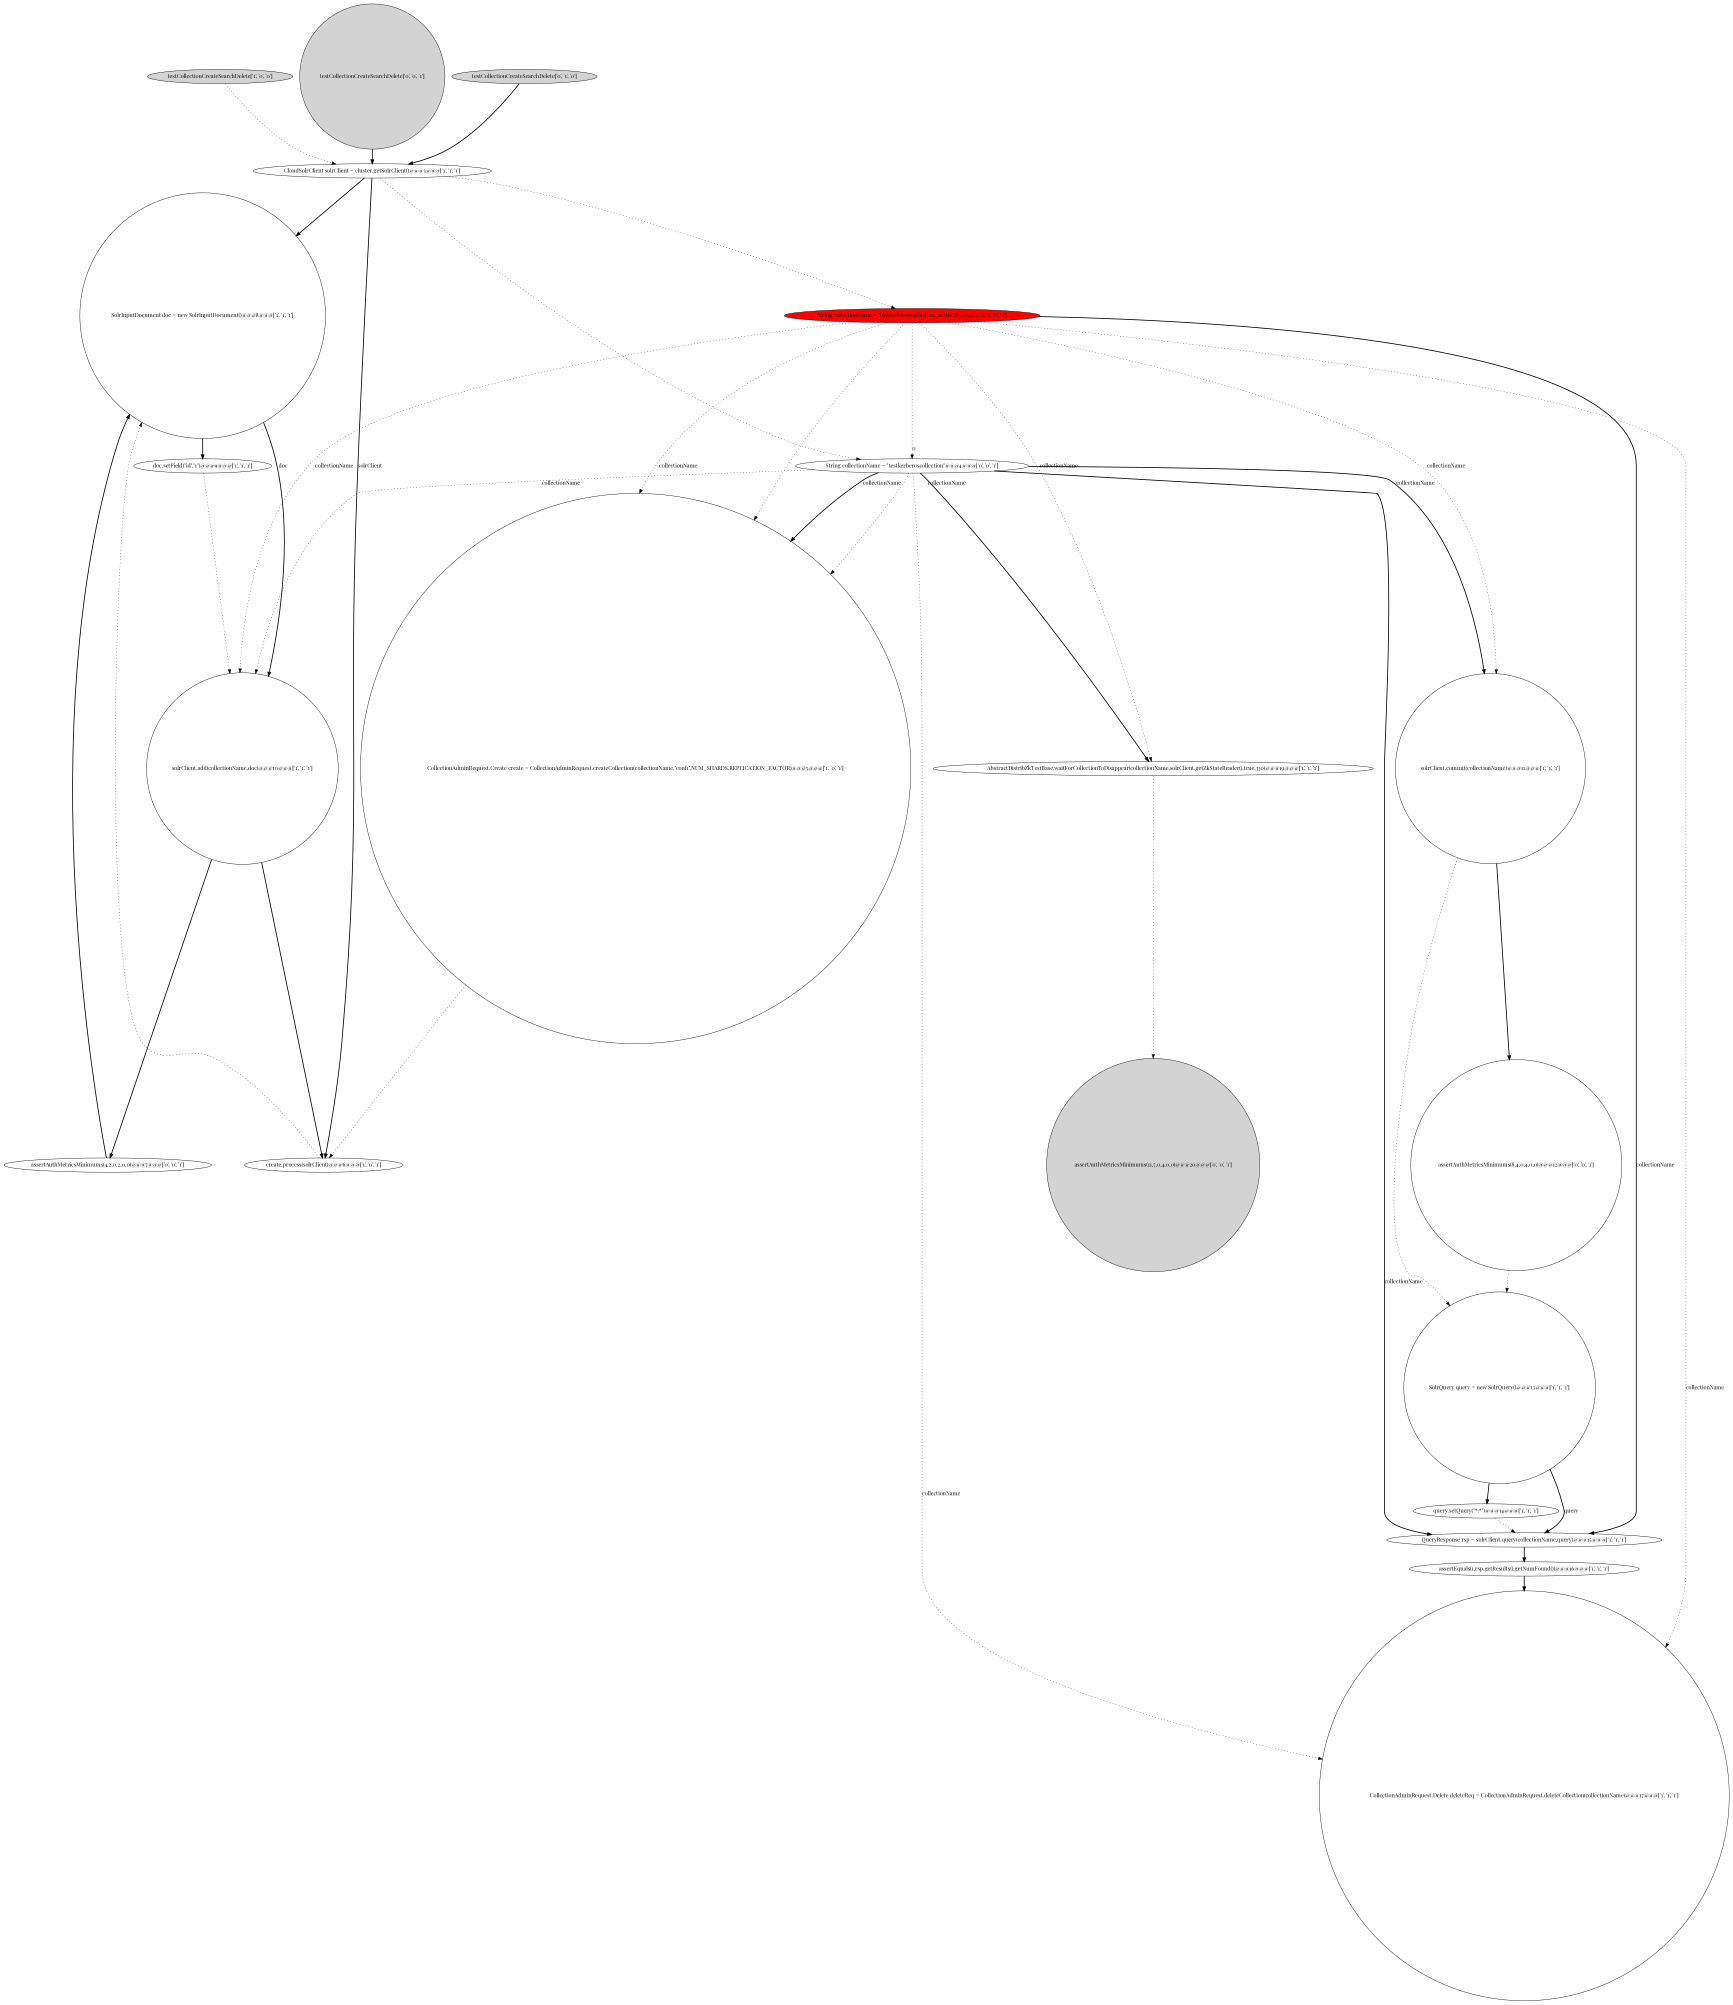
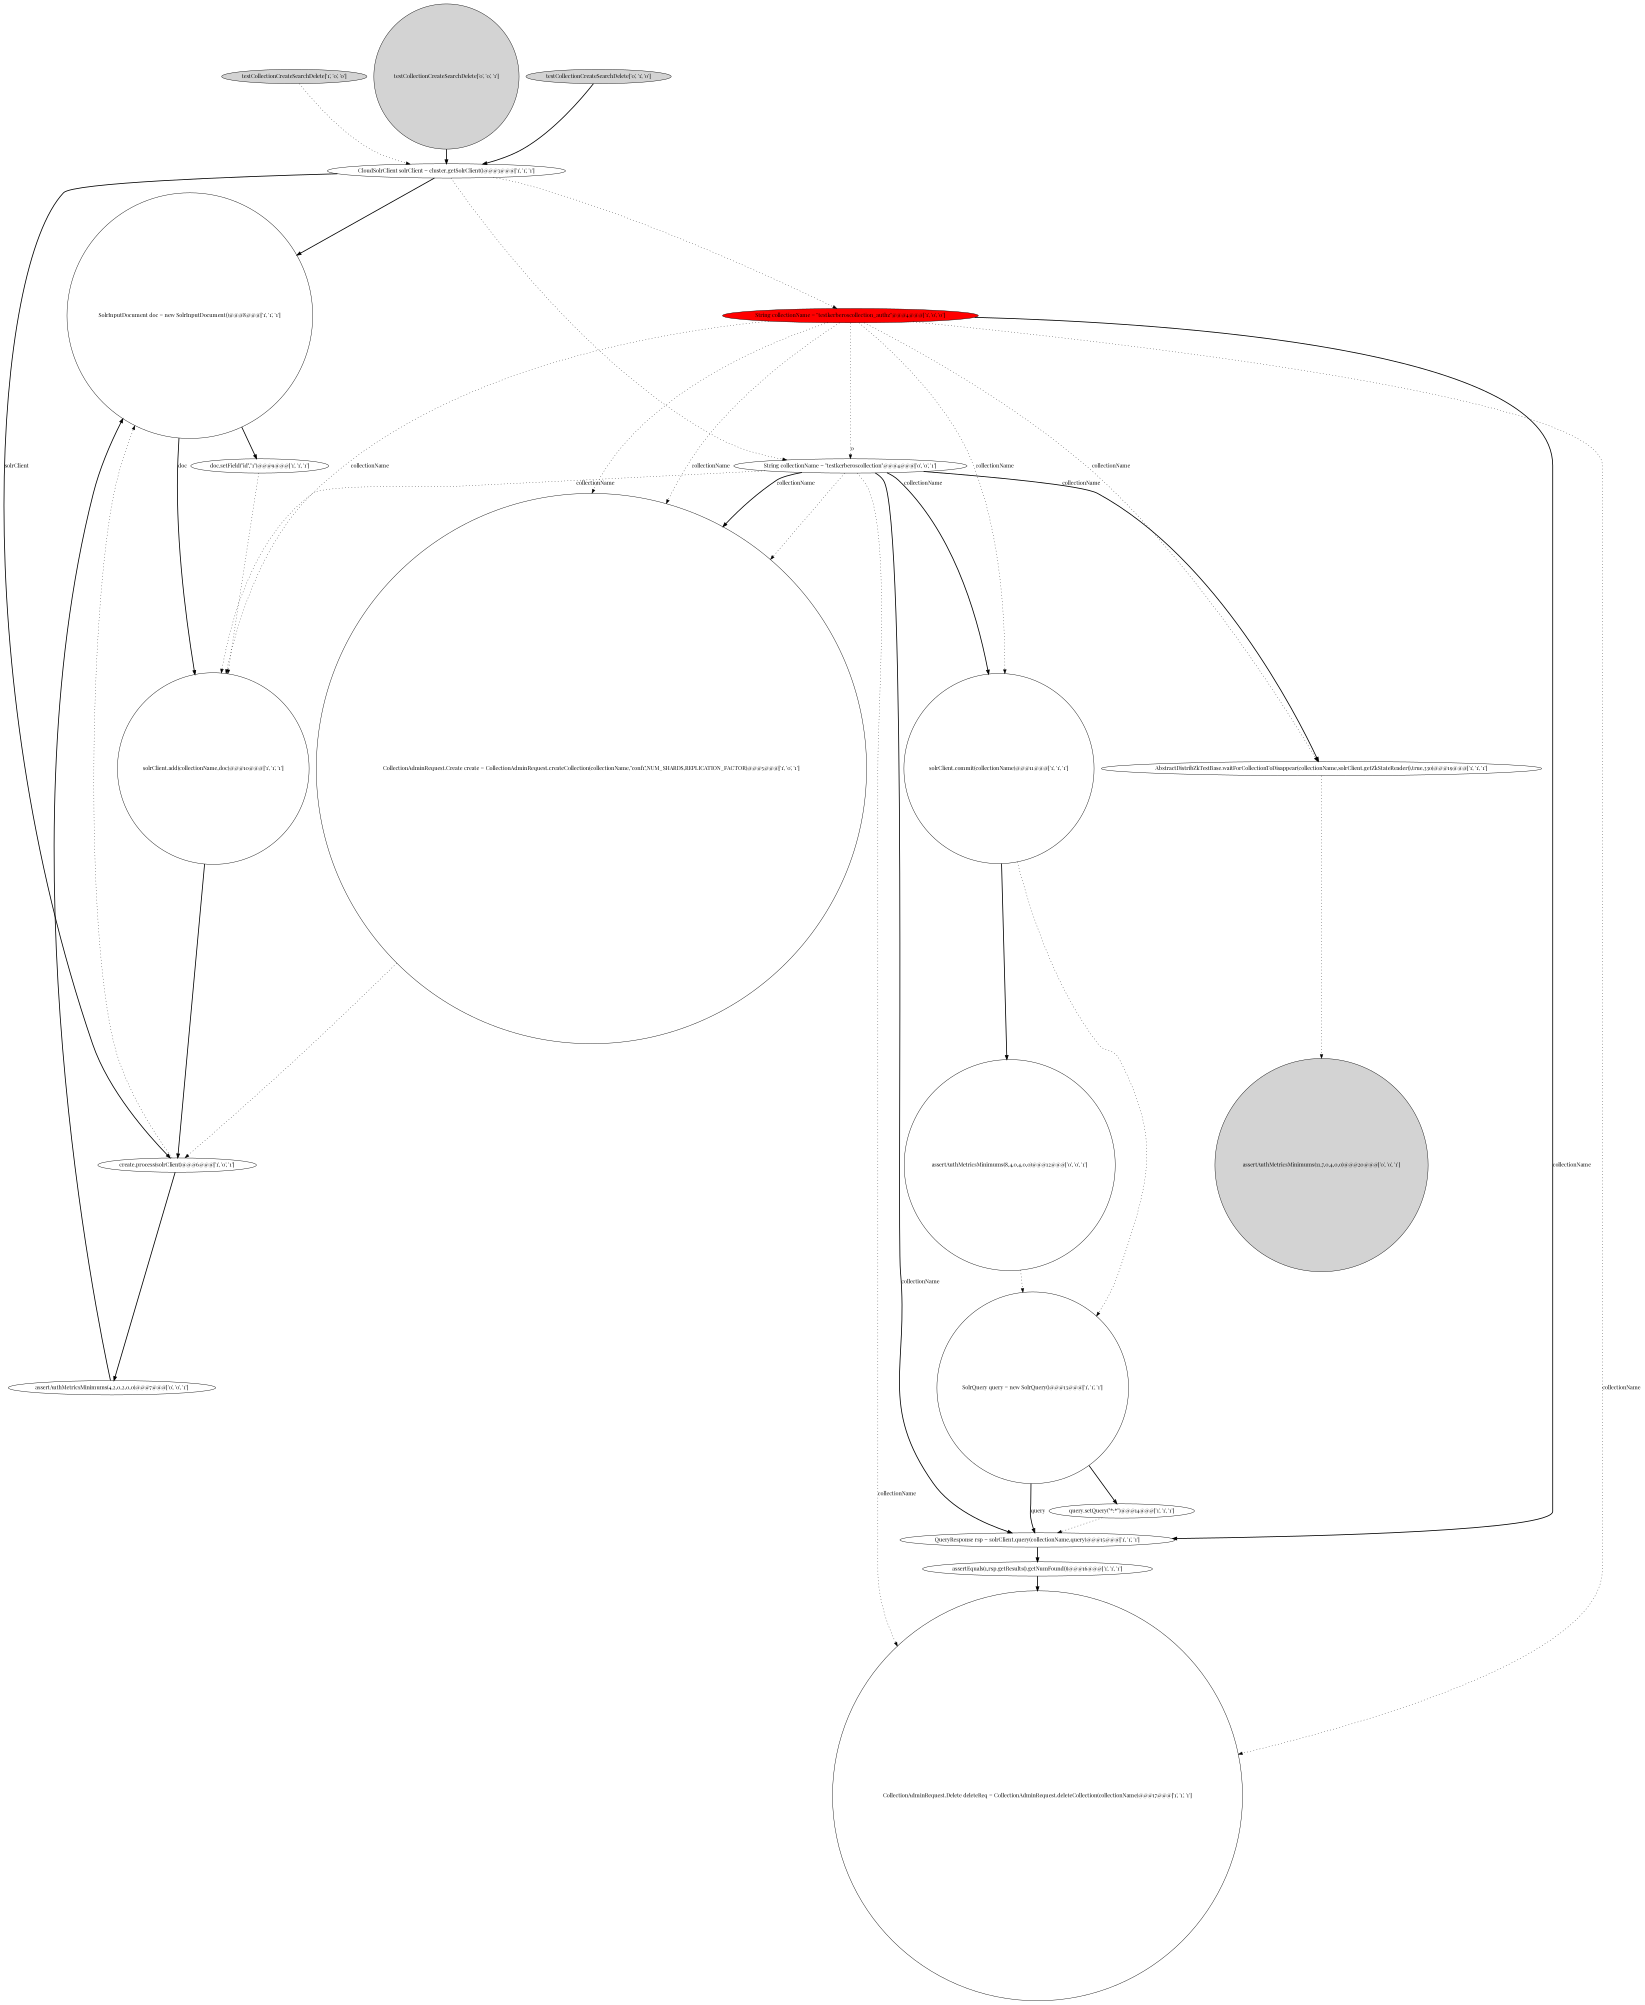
(162, 1007) -> (145, 1274)
